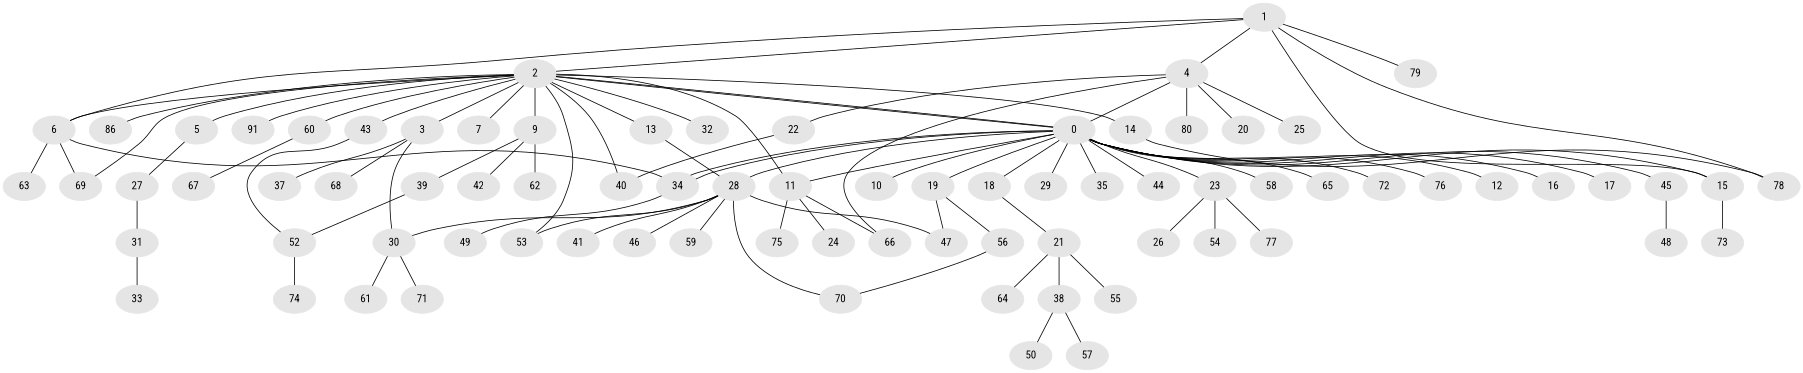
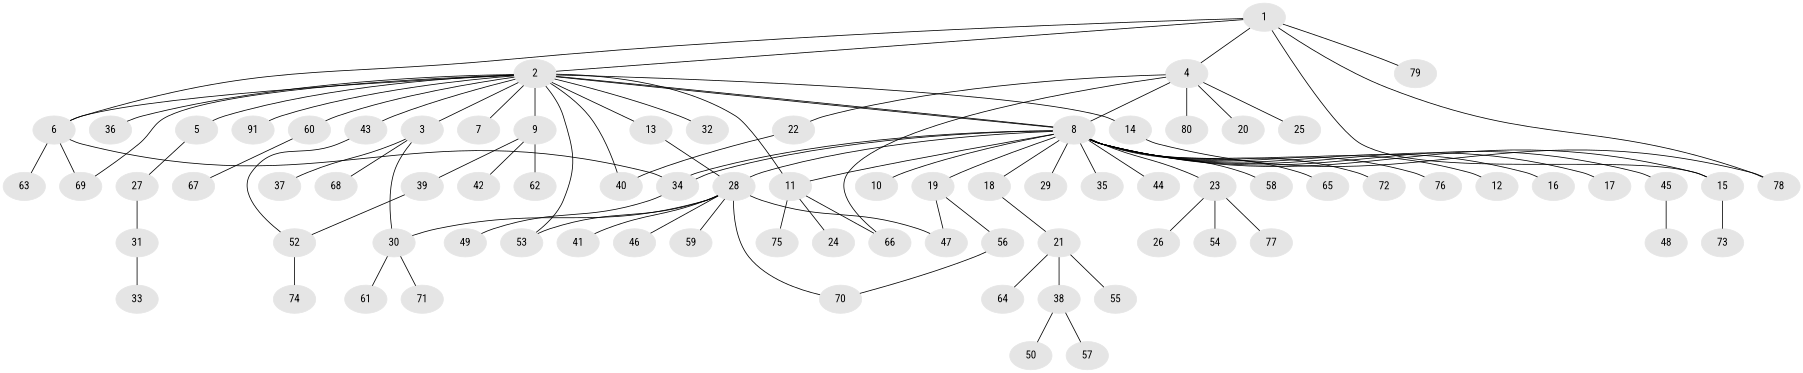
(110, 130) -> (110, 130)
(1074, 130) -> (1074, 130)
